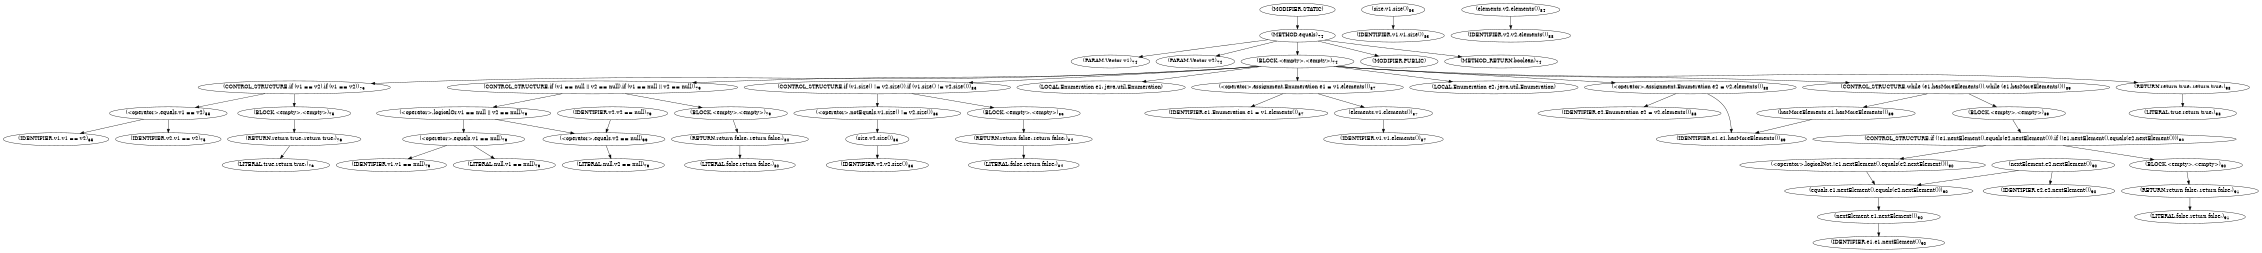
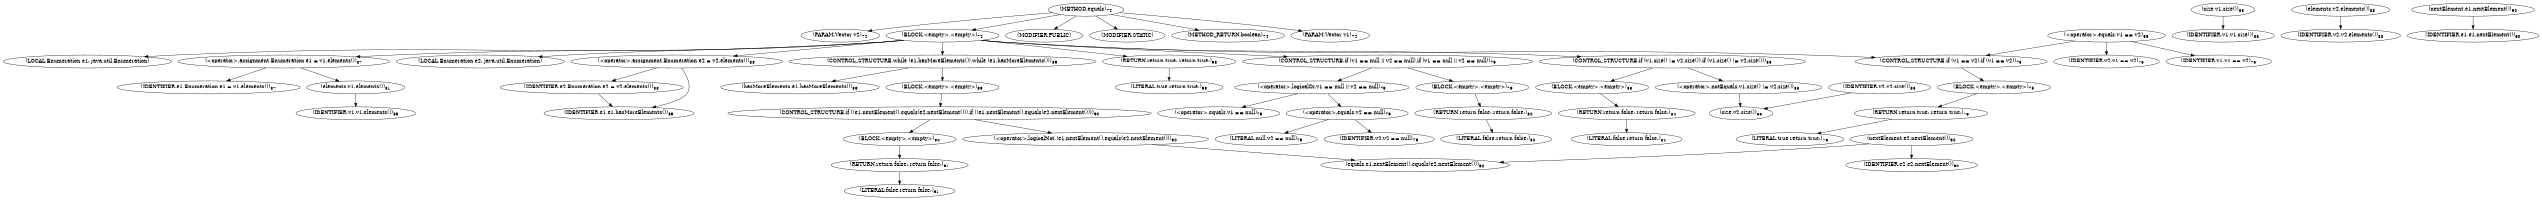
(1543, 9) -> (2373, 9)
(1297, 21) -> (1105, 22)
(232, 100) -> (2032, 48)
(1415, 113) -> (388, 87)
(609, 125) -> (1362, 125)
(1785, 126) -> (604, 99)
(91, 139) -> (2254, 61)
(645, 139) -> (1388, 113)
(1424, 139) -> (396, 113)
(877, 150) -> (1810, 101)
(391, 165) -> none
(504, 165) -> none
(1879, 202) -> none
